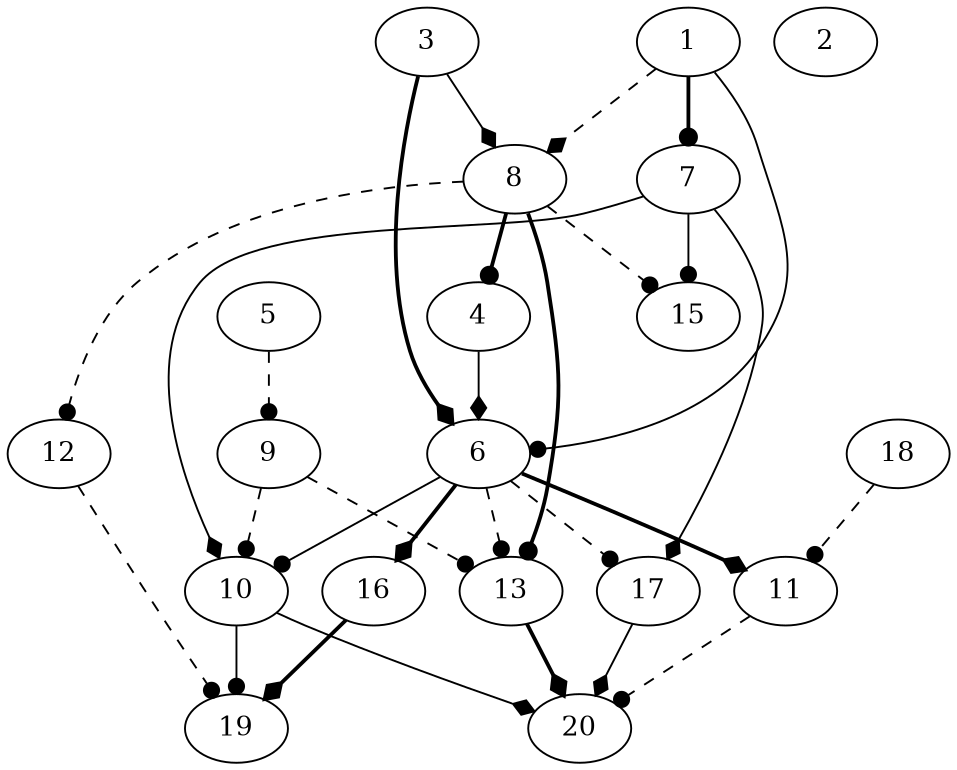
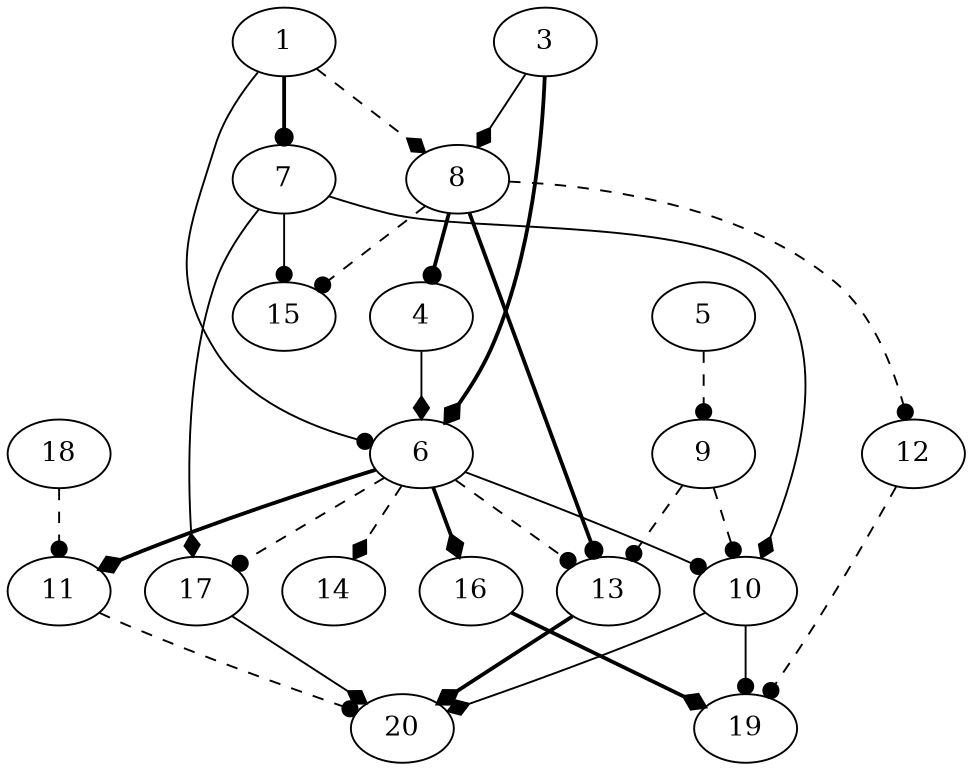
(826, 42) -> none
none -> (334, 591)
